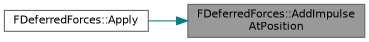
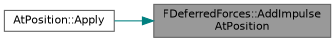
(76, 21) -> (59, 21)
